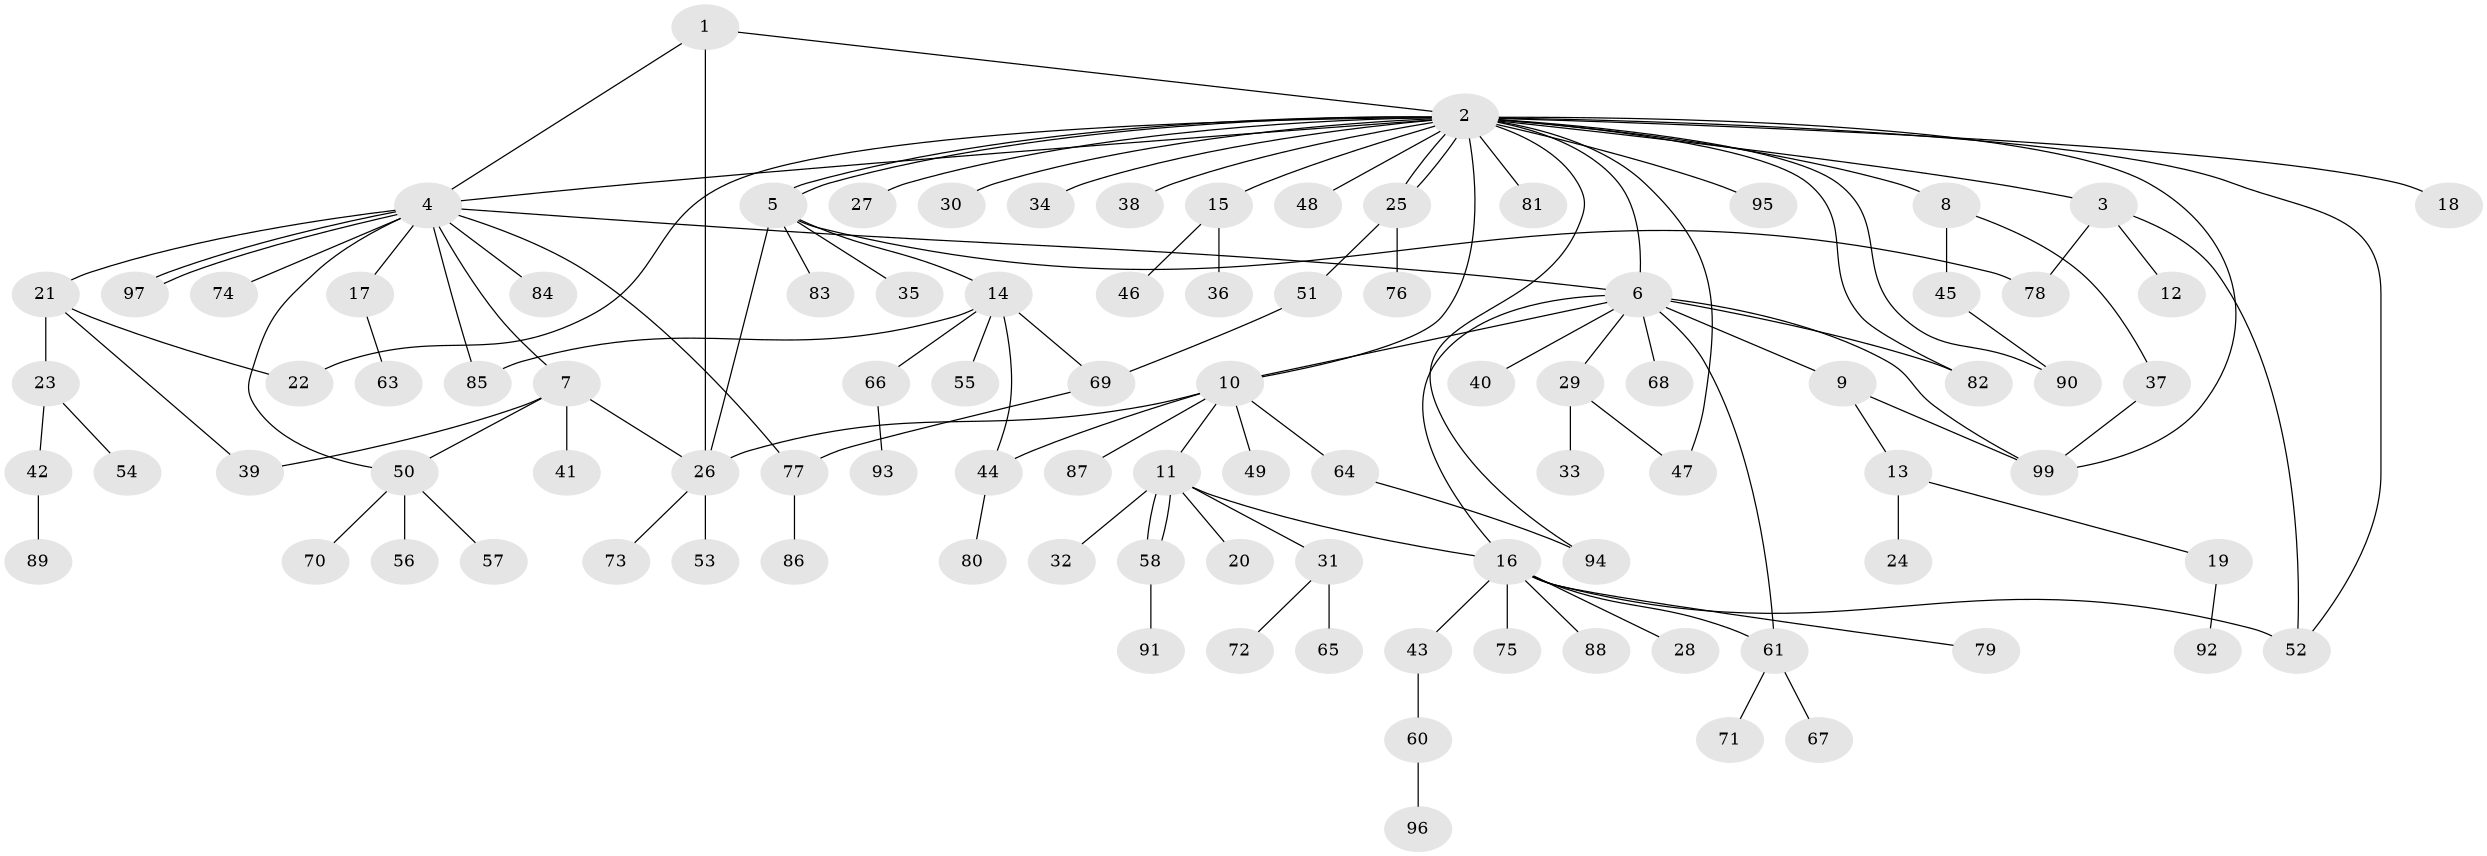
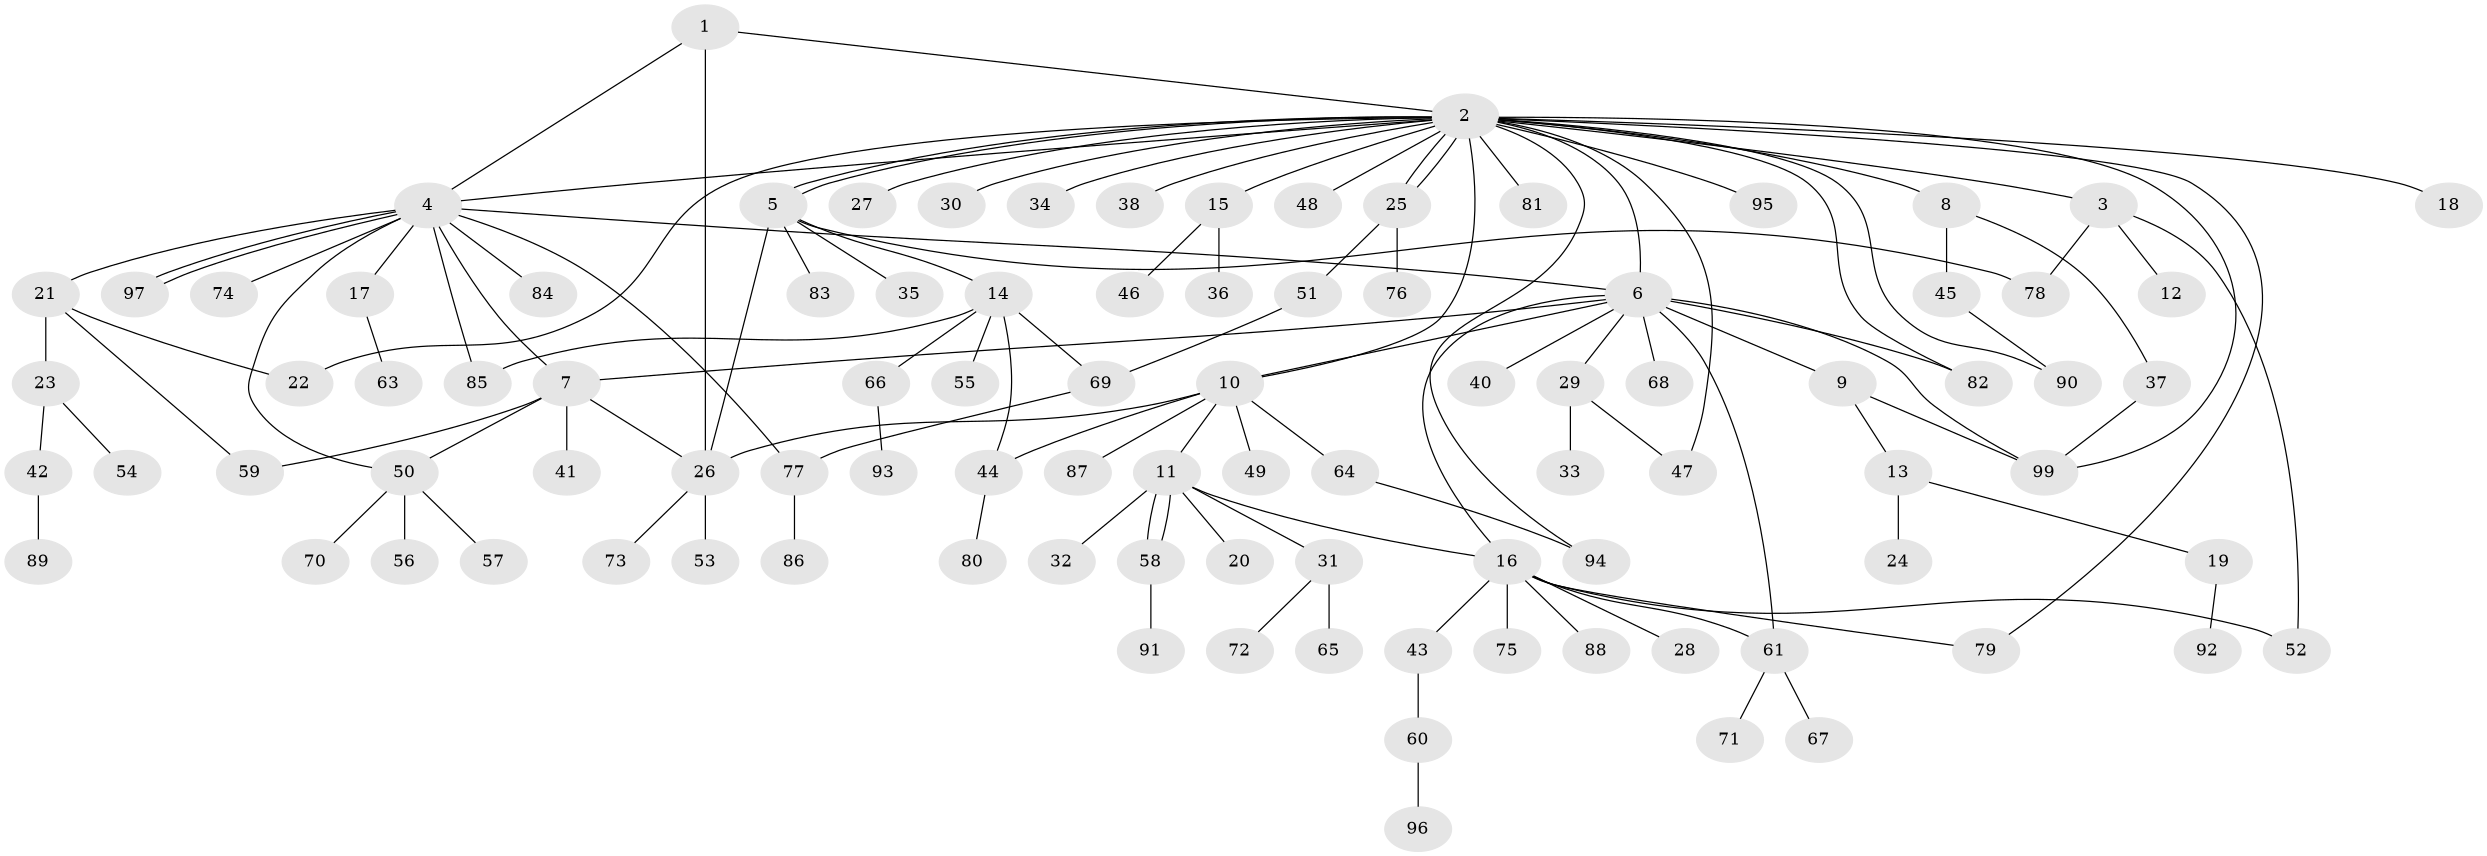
(2144, 162) -> (2133, 167)
none -> (1103, 343)
(250, 473) -> (250, 473)
